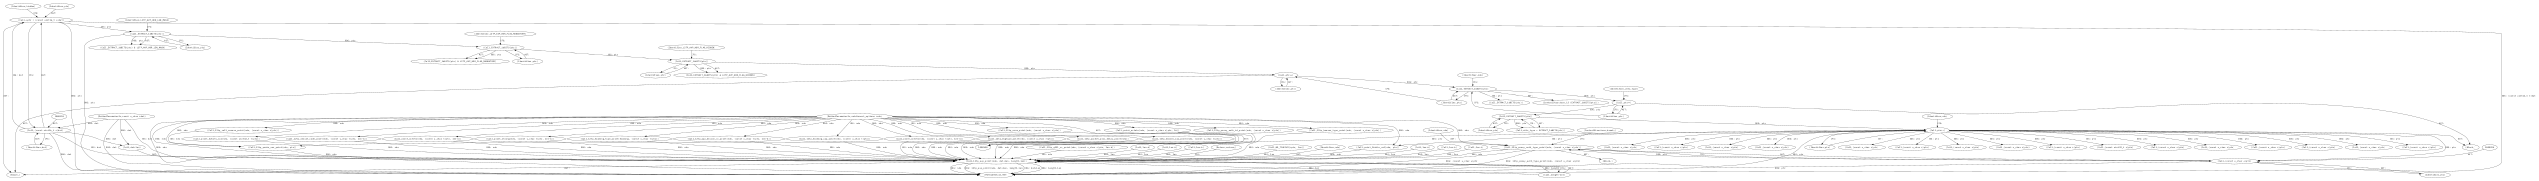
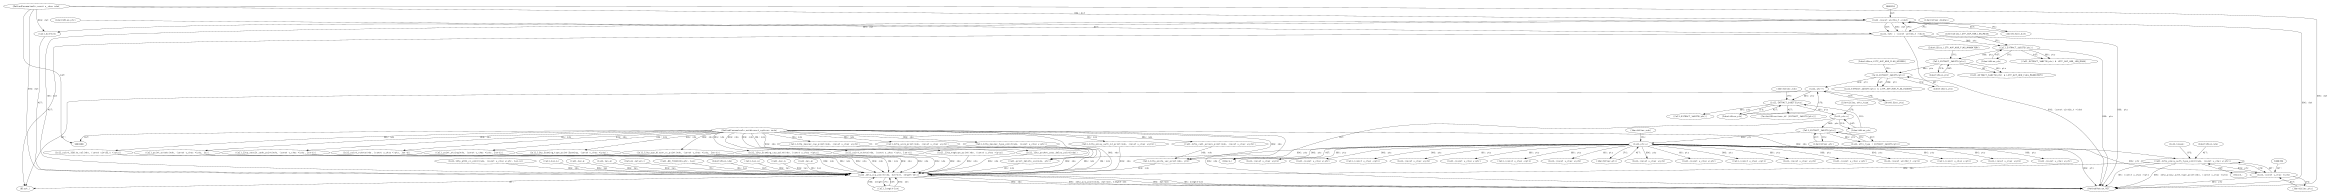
(1600, 130) -> (2177, 144)
(1152, 144) -> (50, 70)
